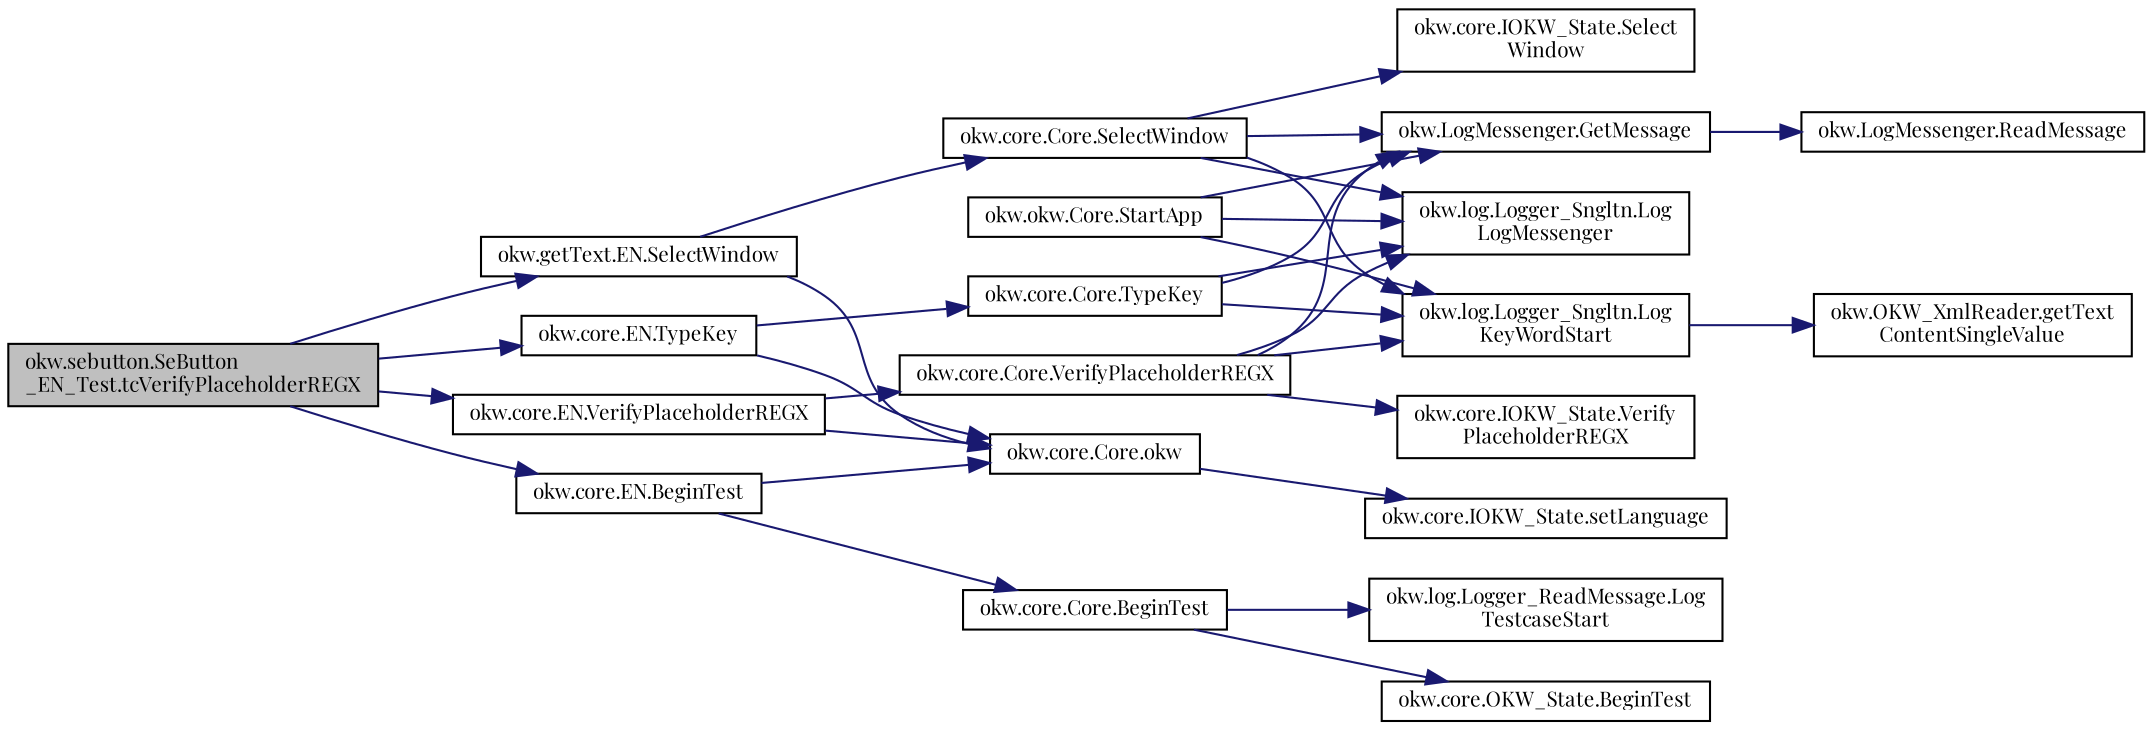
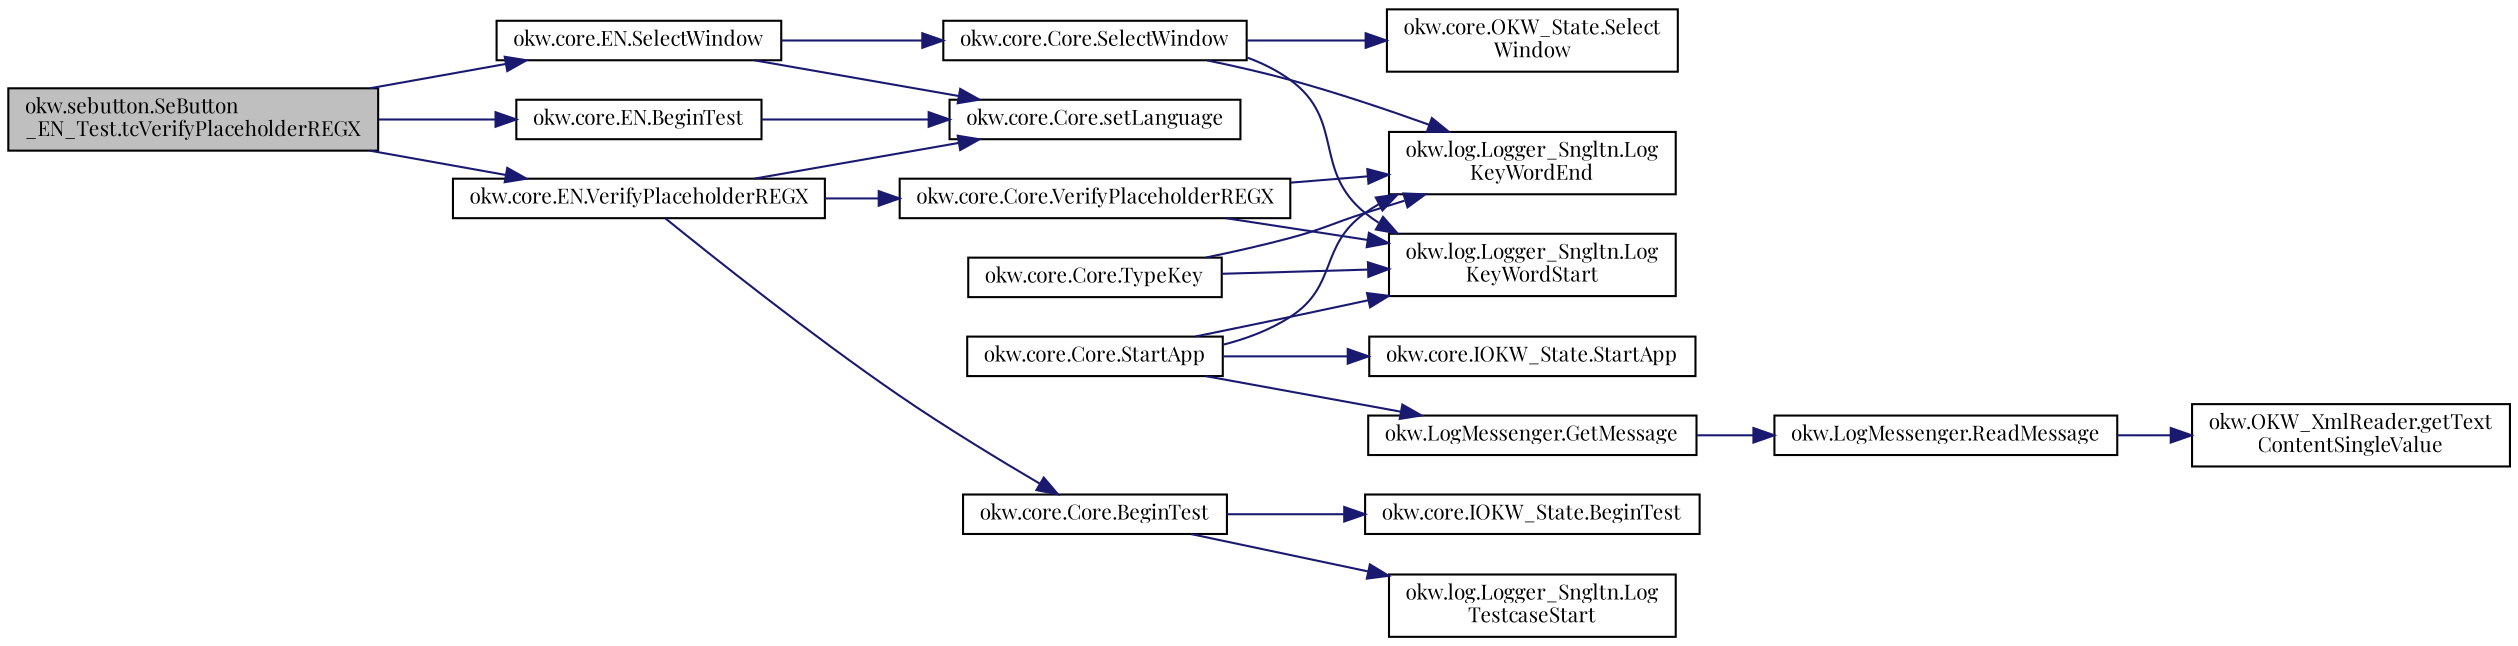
(1546, 41) -> (1532, 41)
(1303, 135) -> none
(1095, 217) -> (1095, 356)
(1546, 223) -> (1532, 163)
(1316, 234) -> none
(639, 257) -> (639, 41)
(1323, 282) -> none
(1741, 325) -> (2144, 435)
(639, 336) -> none
none -> (1532, 356)
(1546, 427) -> none
(1095, 454) -> (1095, 119)
(1546, 518) -> none
(857, 549) -> (847, 359)
(1546, 610) -> (1532, 606)
(1546, 701) -> (1532, 514)
